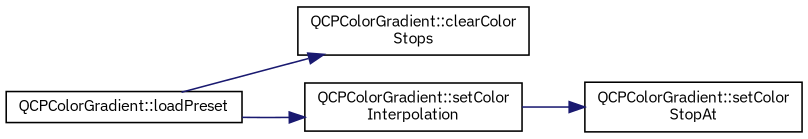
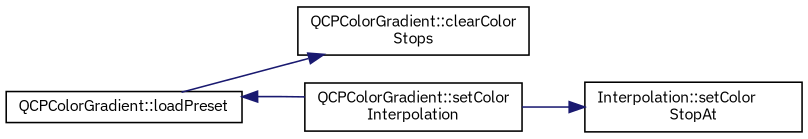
(693, 107) -> (693, 107)
(266, 118) -> (281, 97)
